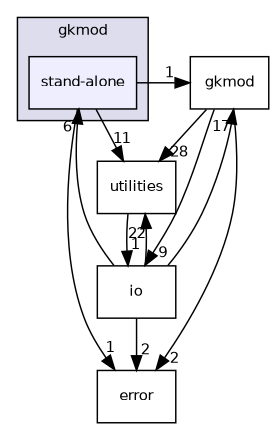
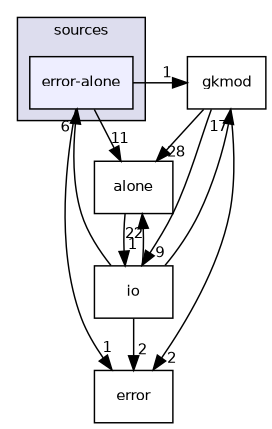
(83, 31) -> (81, 31)
(83, 83) -> (81, 83)
(137, 187) -> (134, 187)
